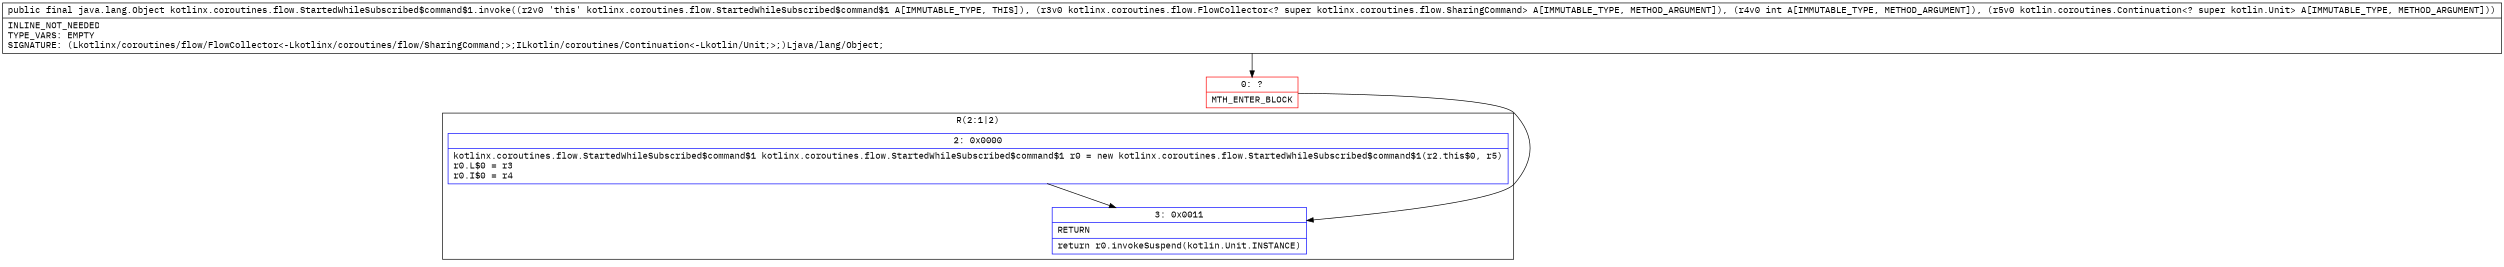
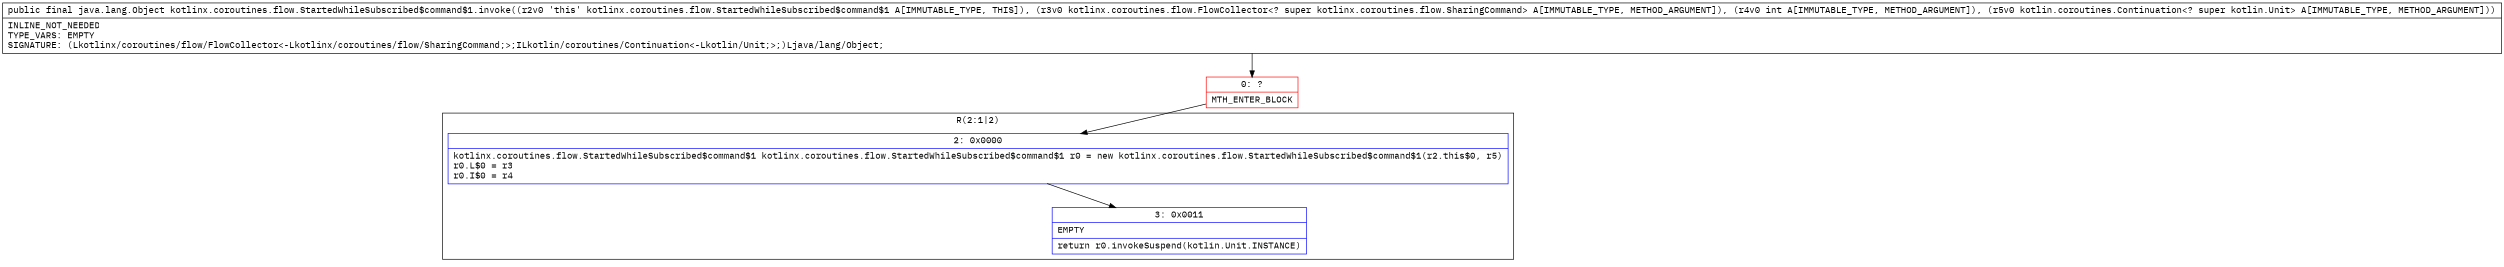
(1529, 142) -> (1147, 118)
(1074, 230) -> (1071, 230)
